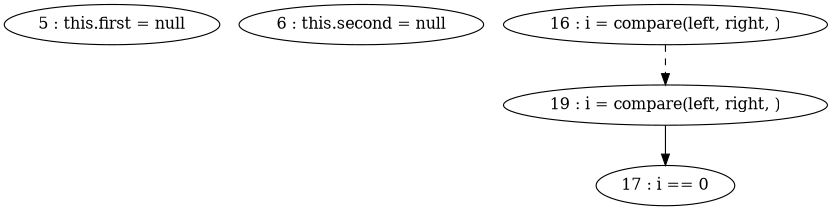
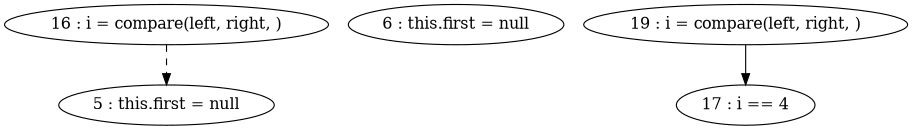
(361, 25) -> (456, 25)
(665, 59) -> (167, 59)
(665, 186) -> (746, 105)
